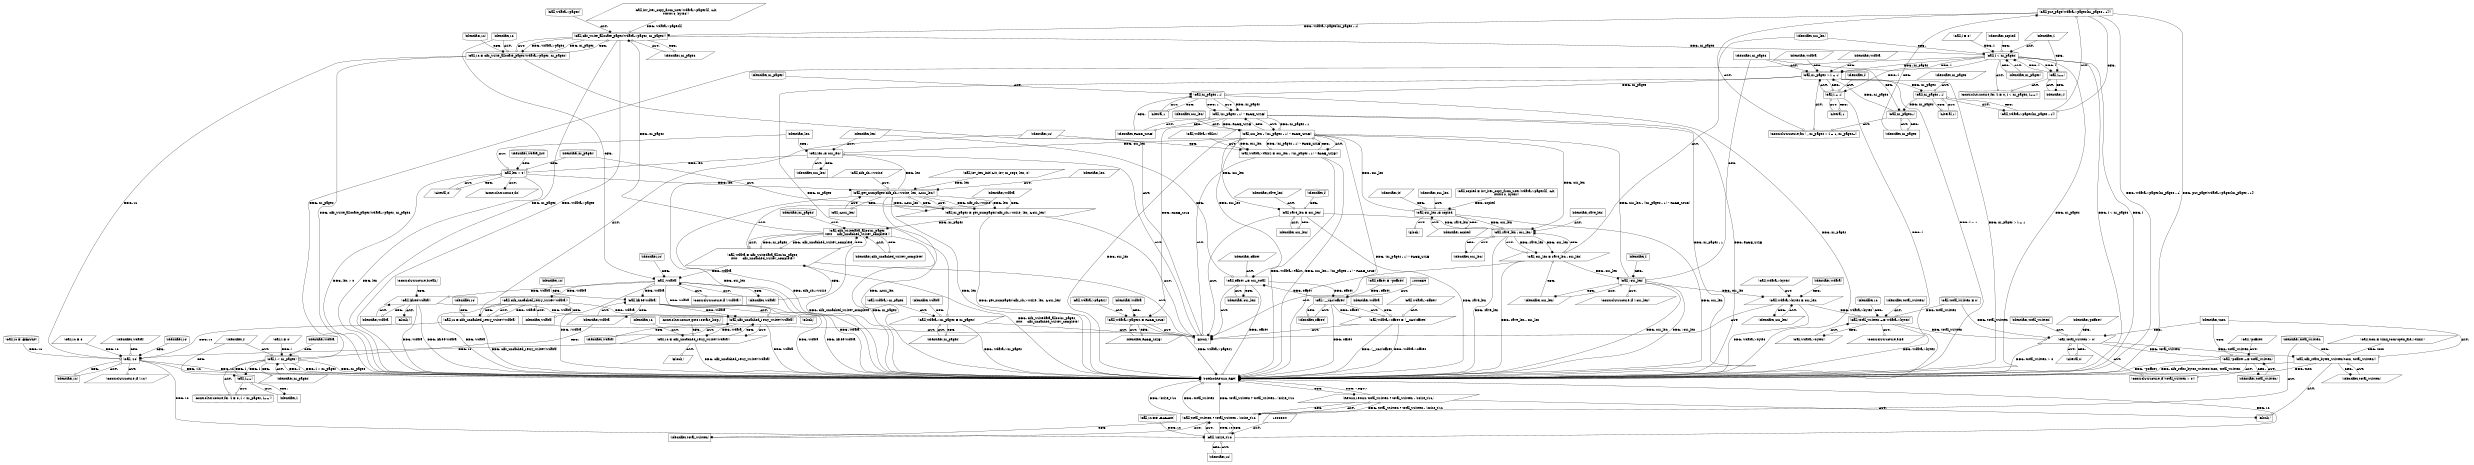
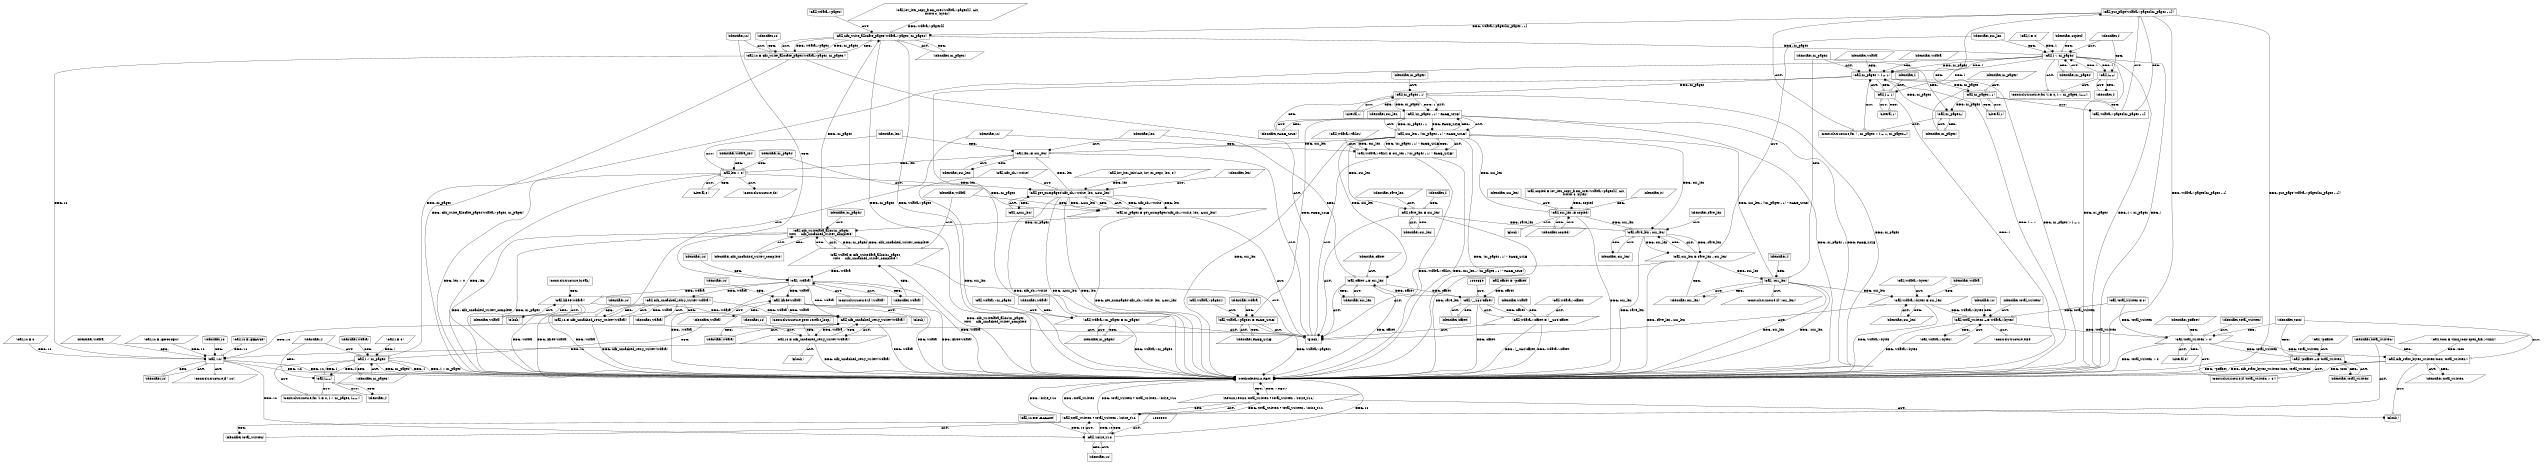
(869, 201) -> (1024, 199)
(1246, 281) -> (1366, 281)
none -> (162, 340)
